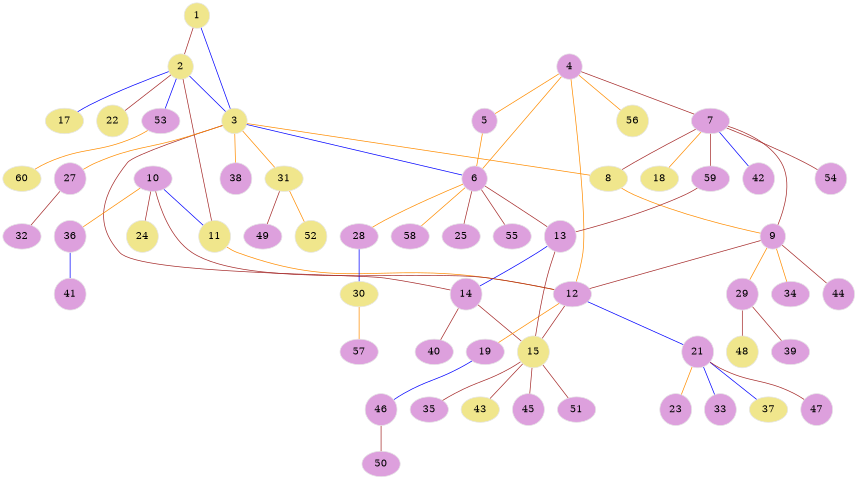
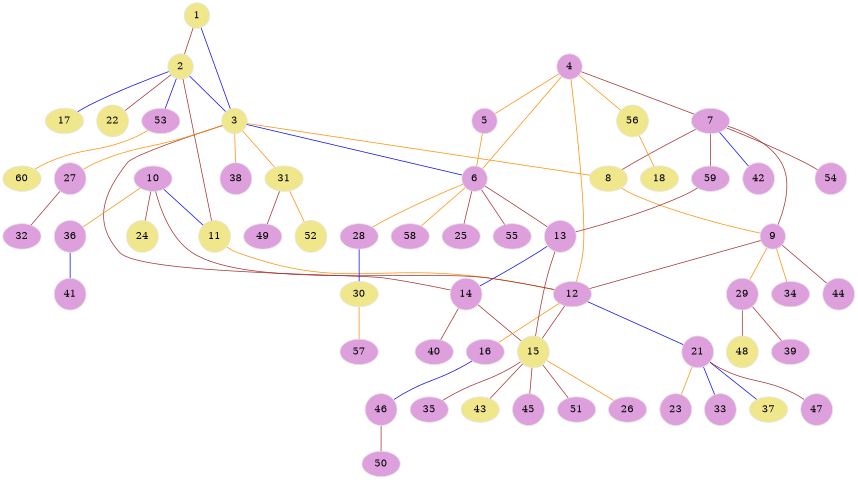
(685, 150) -> (646, 150)
(485, 352) -> (485, 352)
none -> (628, 410)
